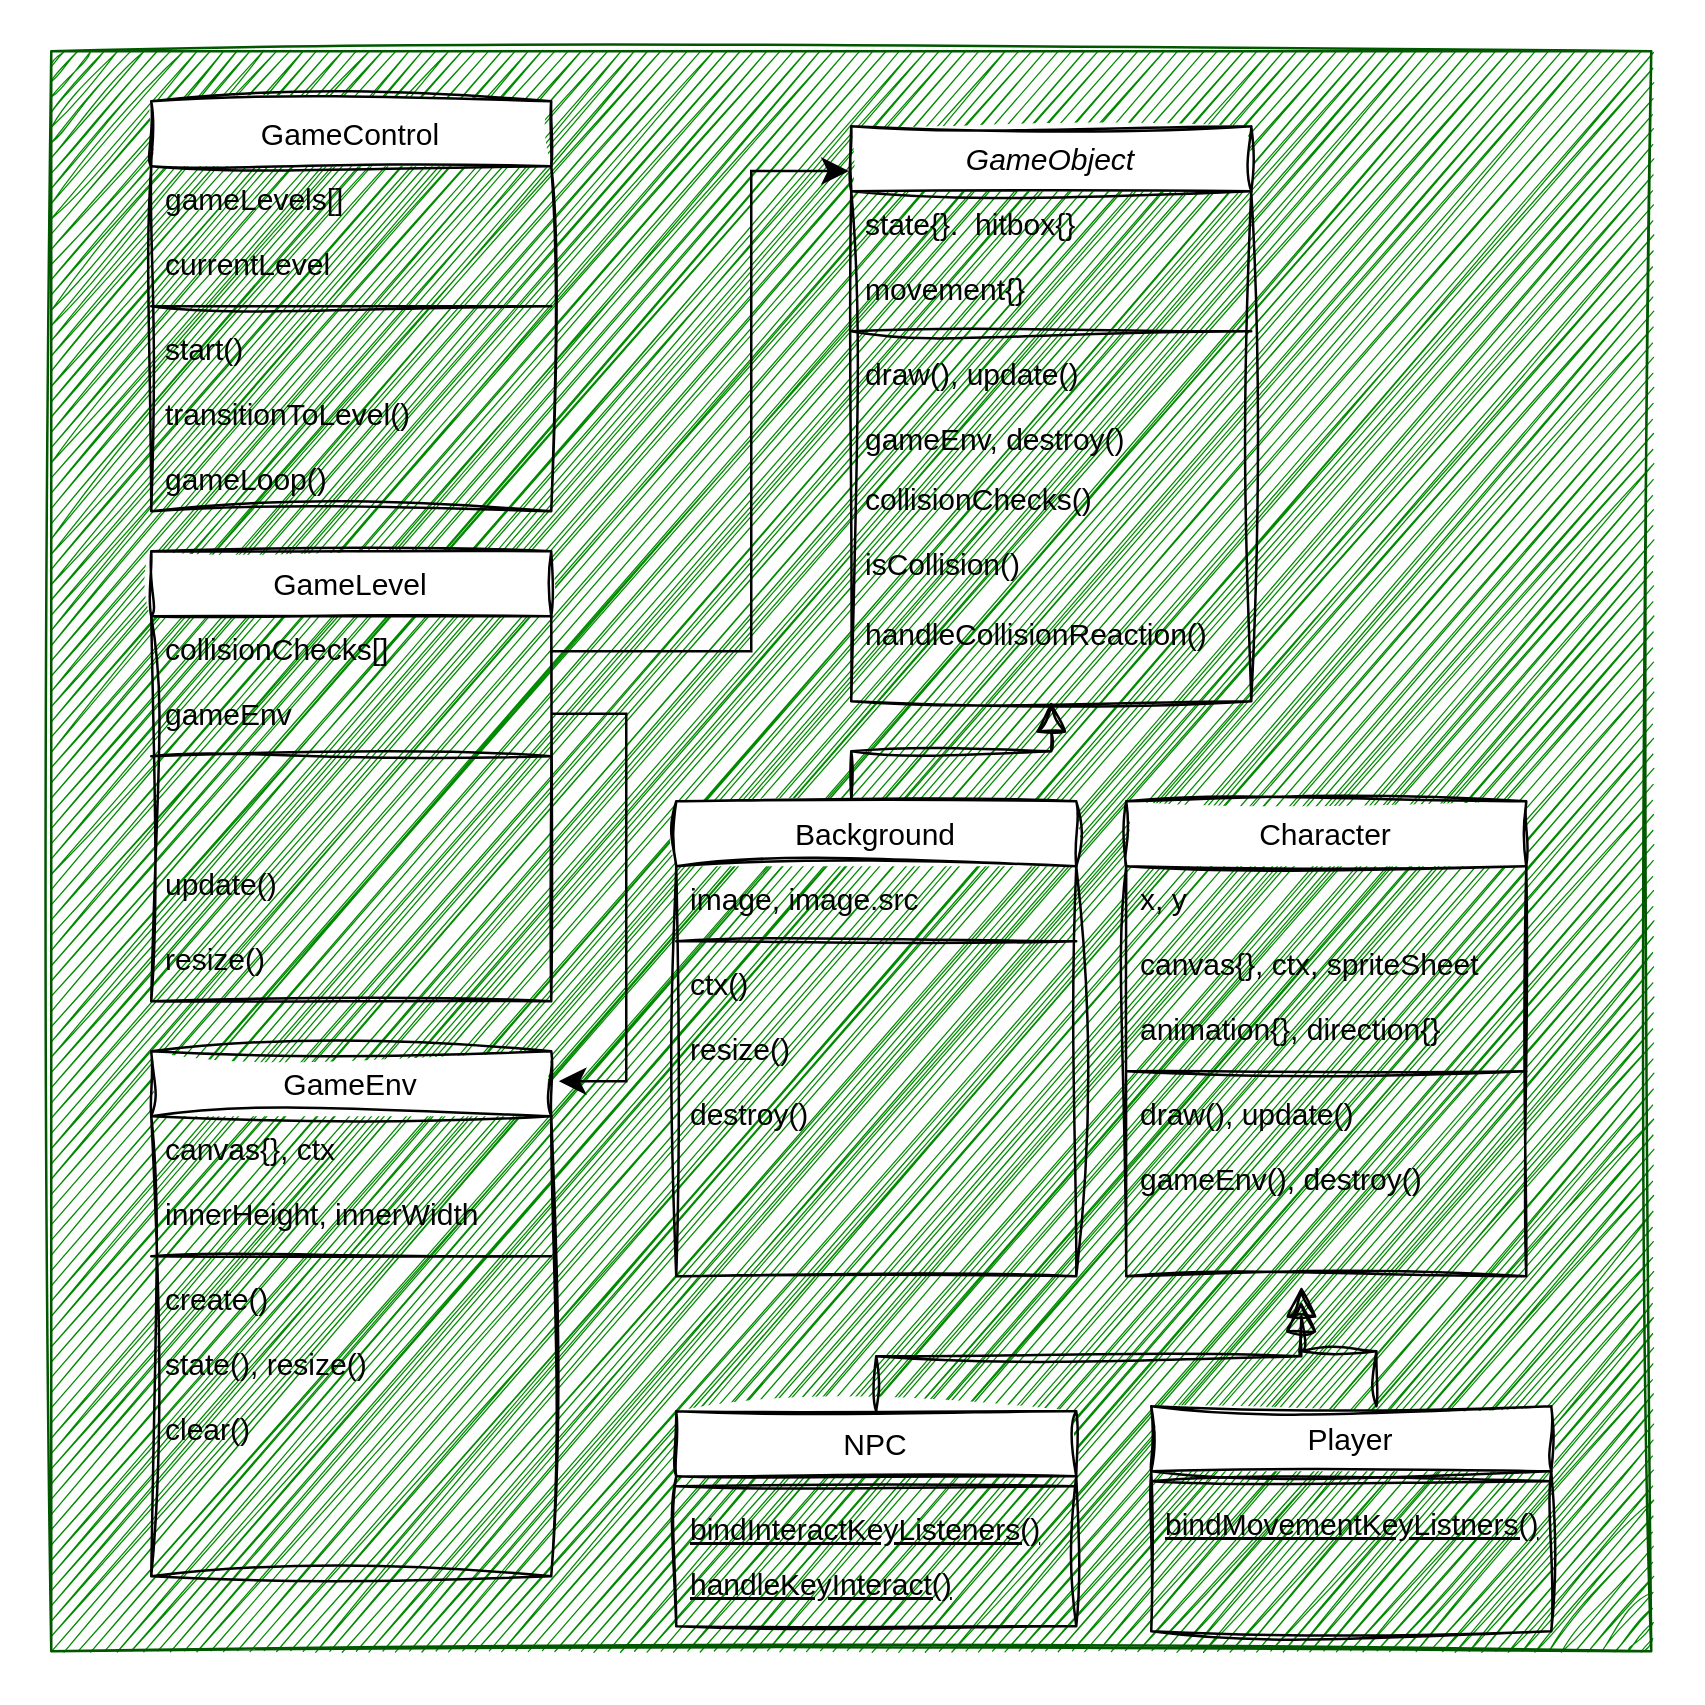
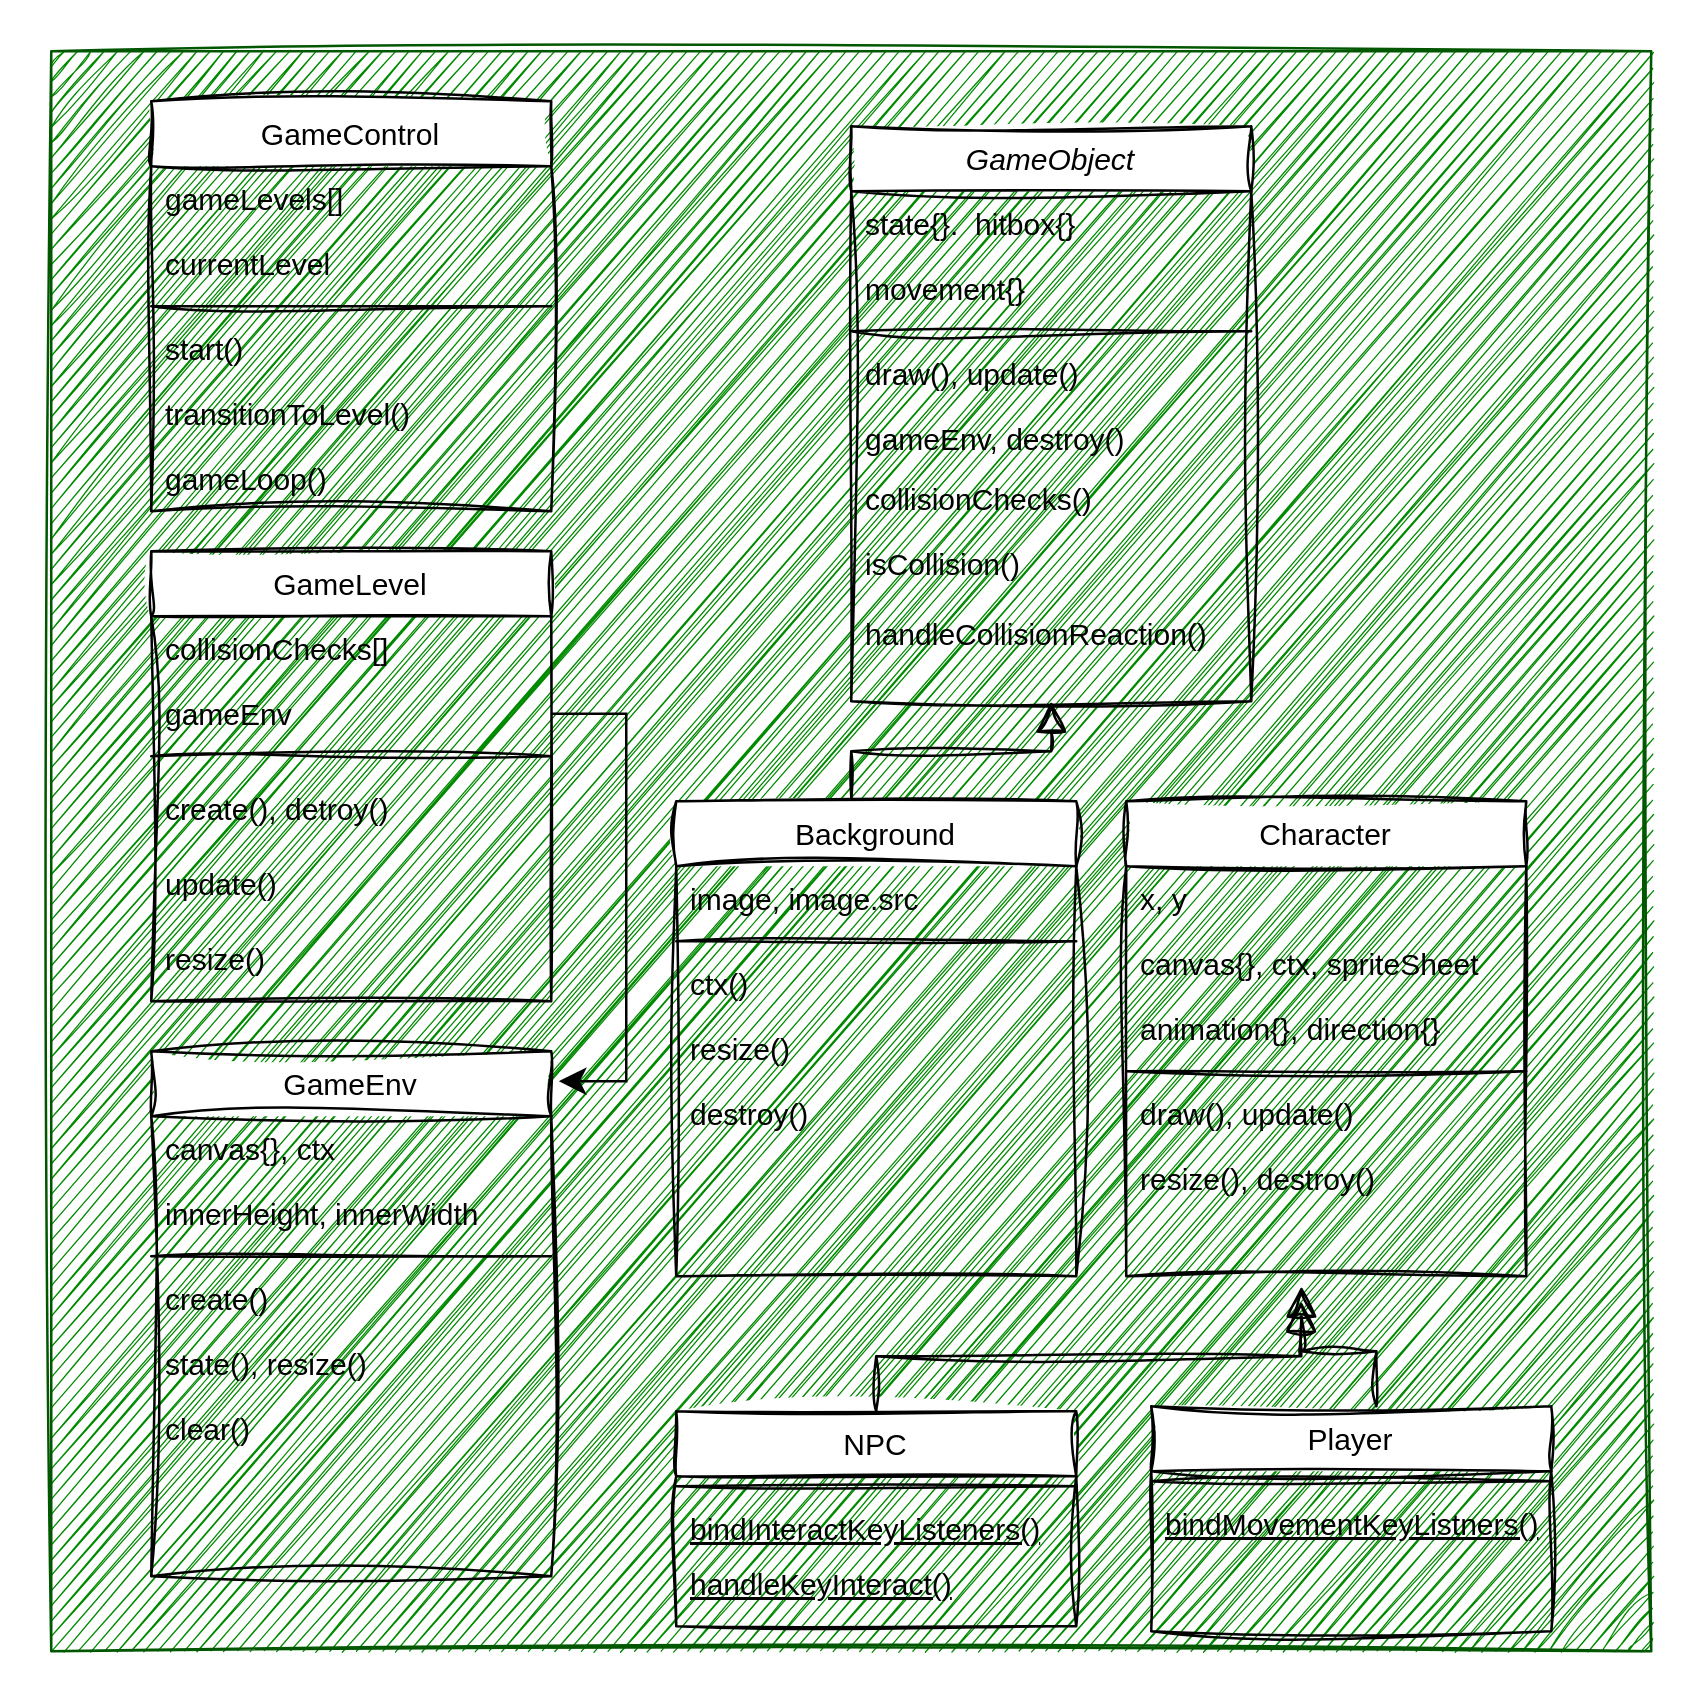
(751, 306) -> none
none -> (351, 814)
(1300, 1180) -> (1288, 1180)
